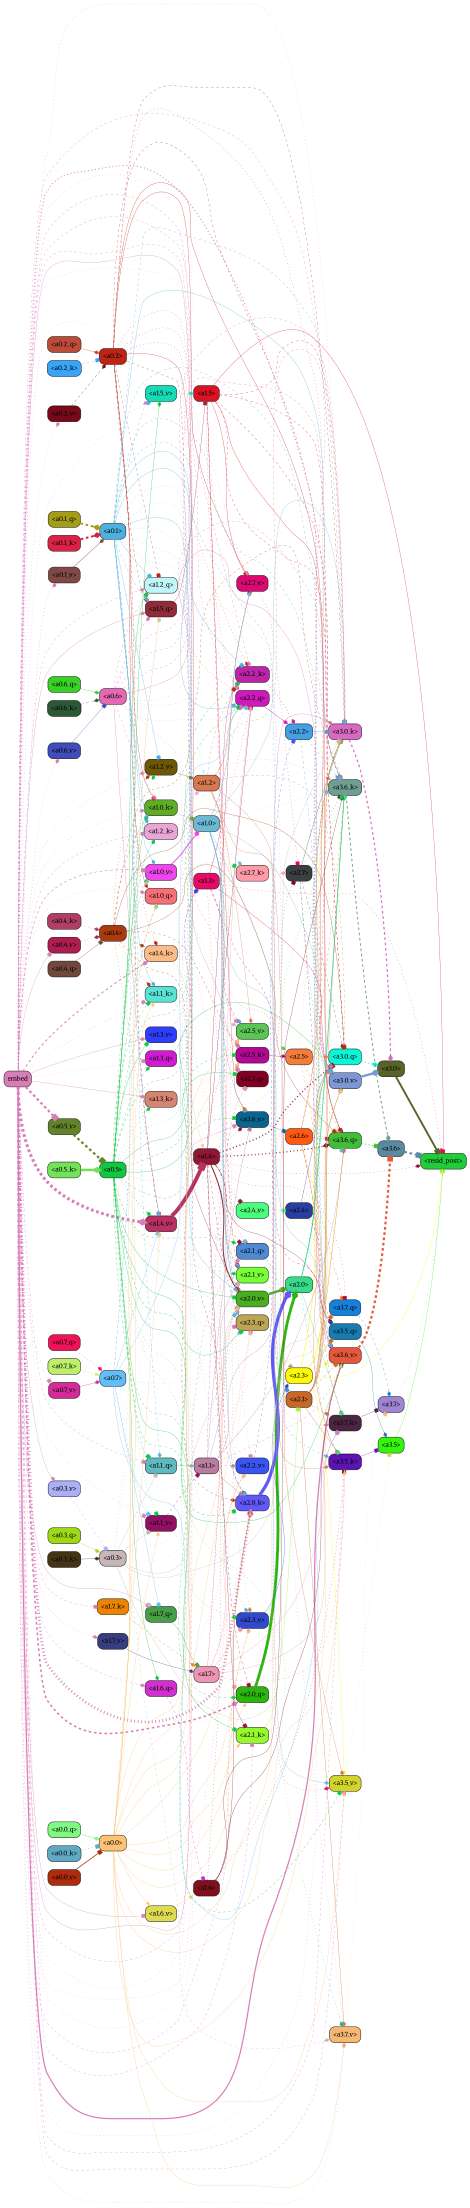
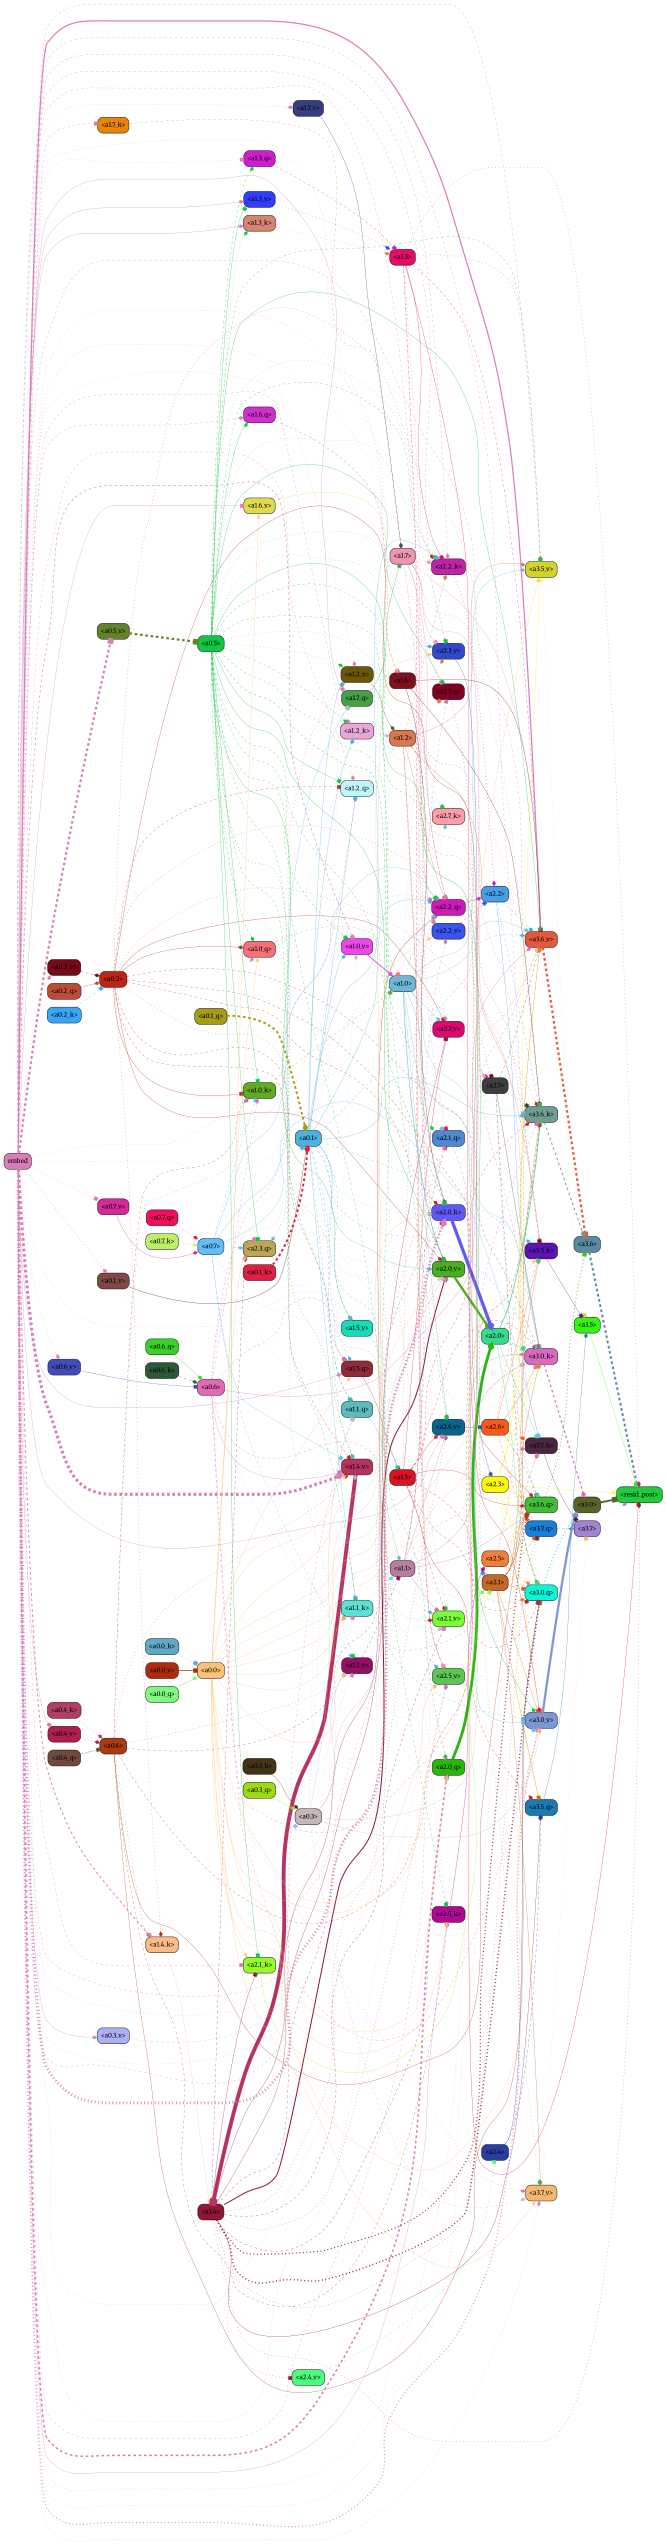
(189, 909) -> (286, 1196)
(237, 909) -> (418, 1206)
(35, 934) -> (236, 982)
(126, 991) -> (232, 854)
(64, 1170) -> none
(293, 1320) -> (370, 1448)
(302, 1324) -> (485, 1544)
none -> (374, 1594)
